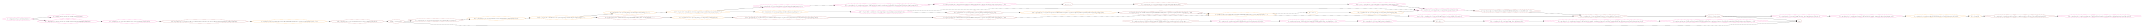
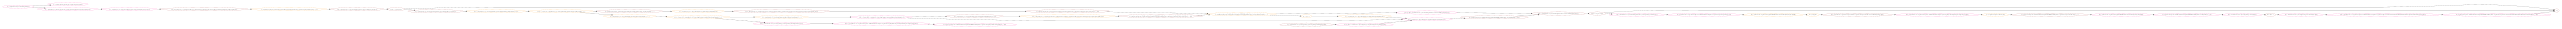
(1068, 4) -> none
none -> (1995, 15)
